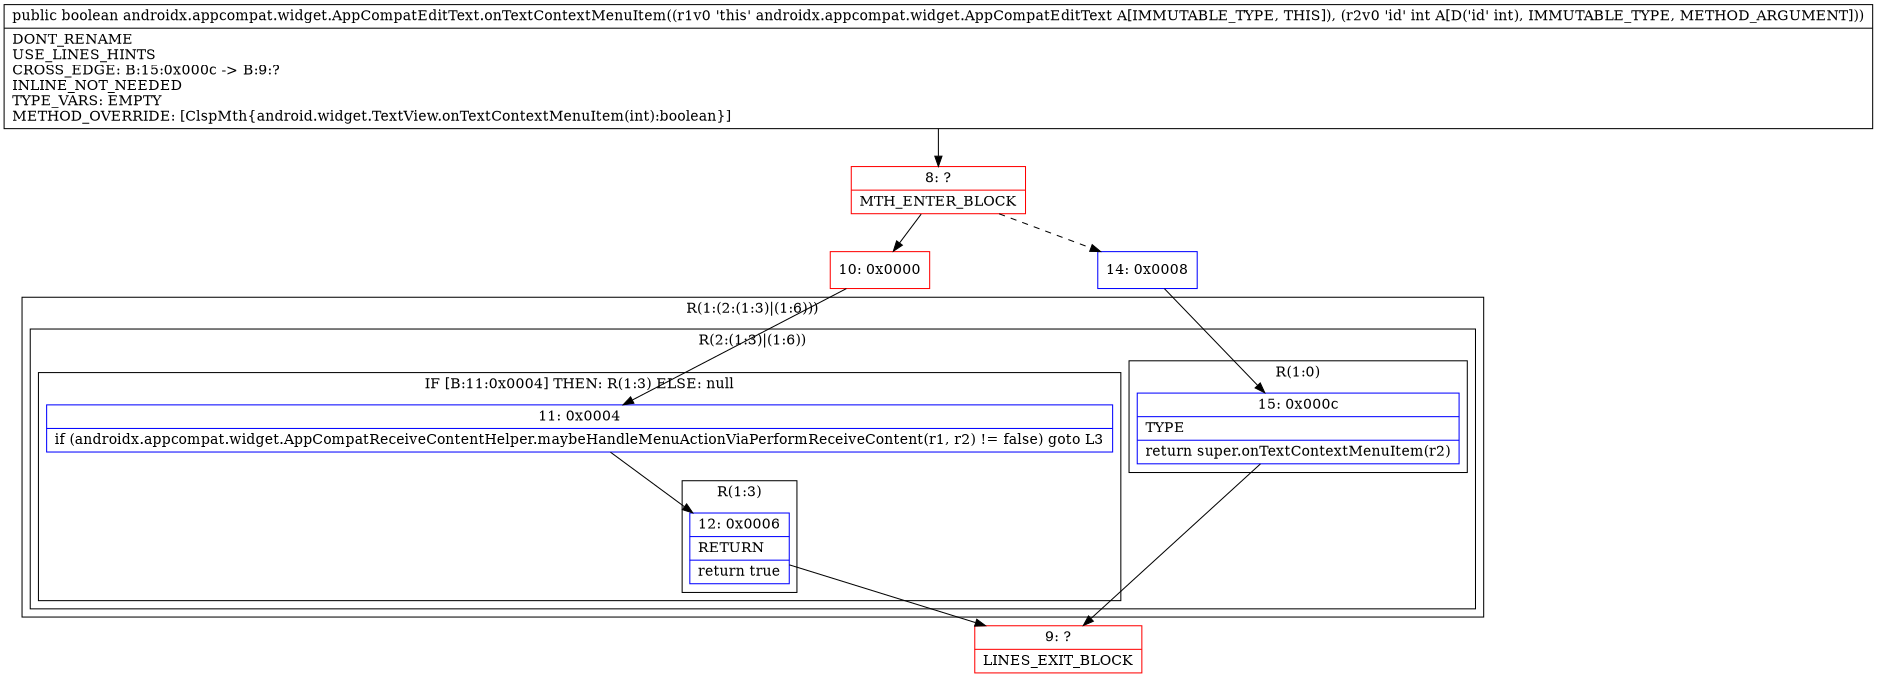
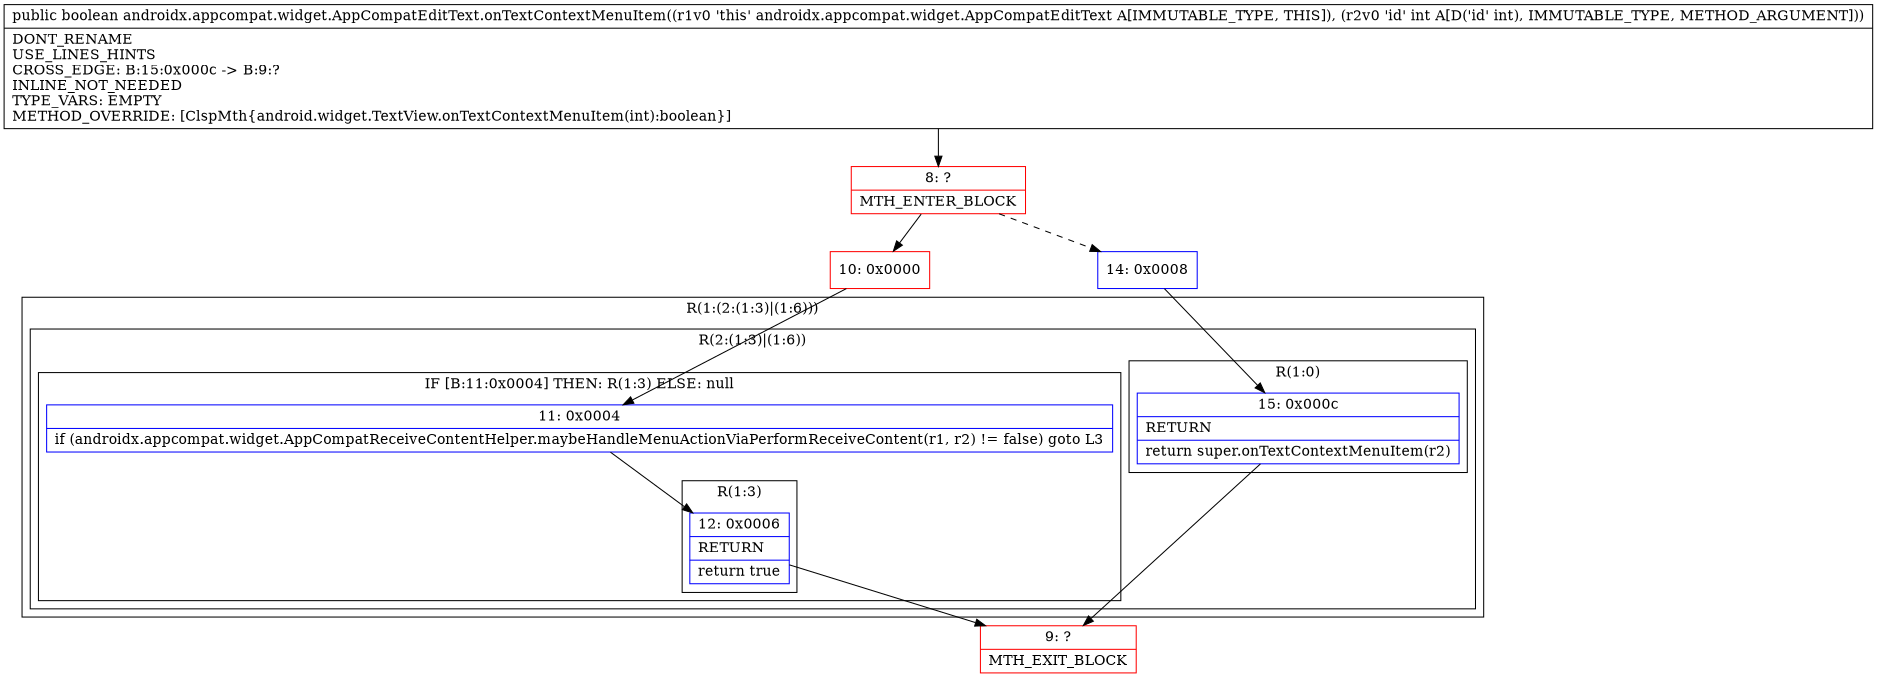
(1165, 428) -> (1179, 428)
(1058, 661) -> (1058, 661)
